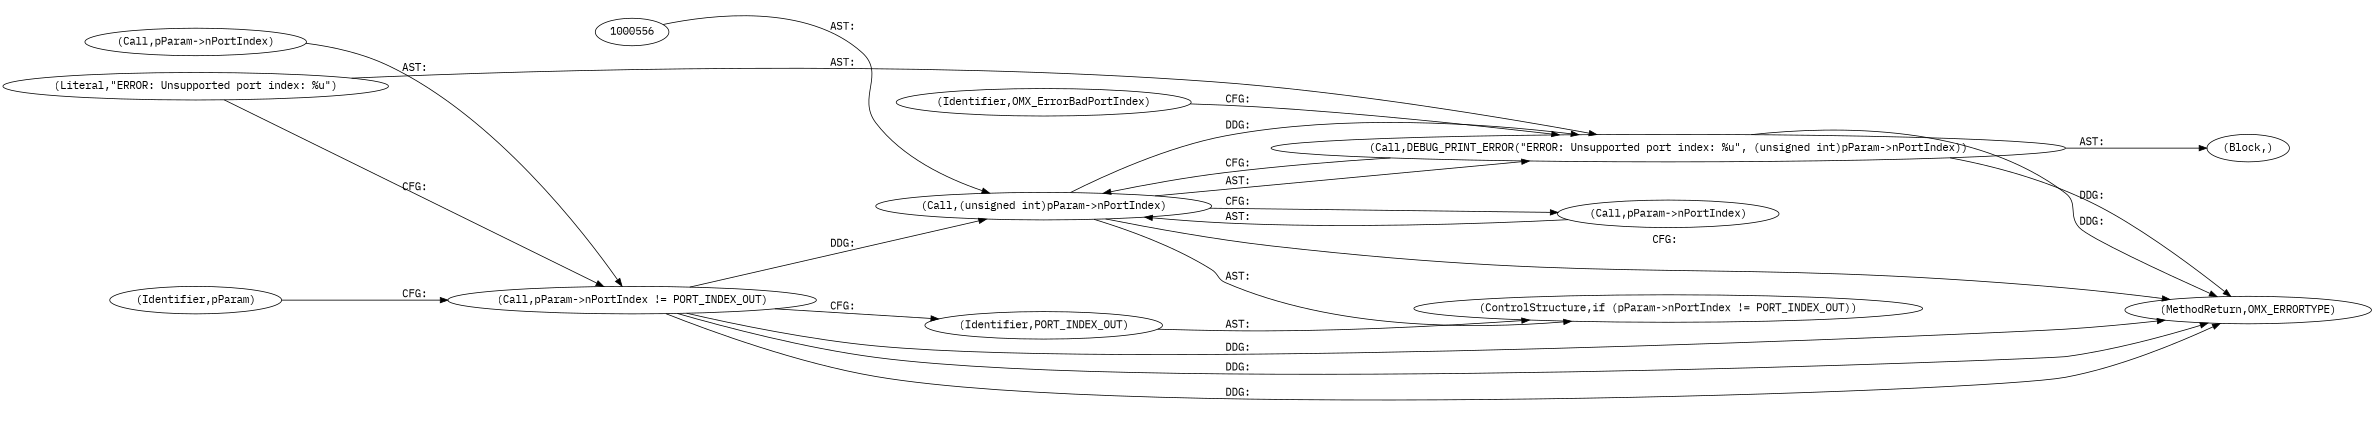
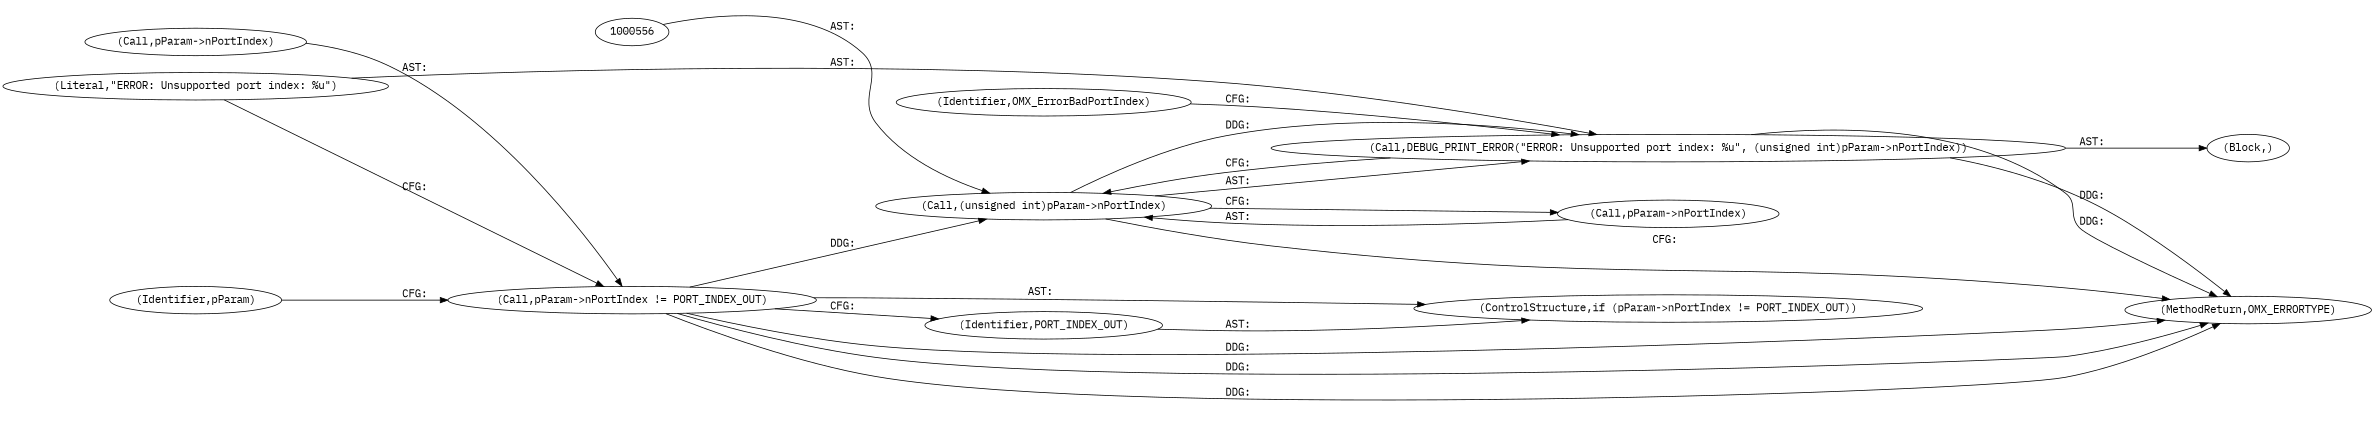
(1319, 311) -> (1116, 300)
